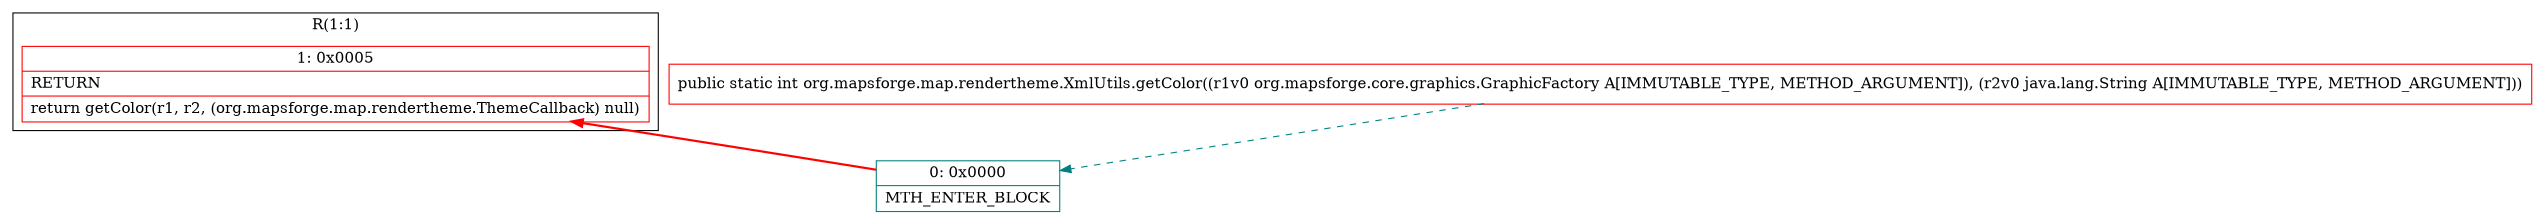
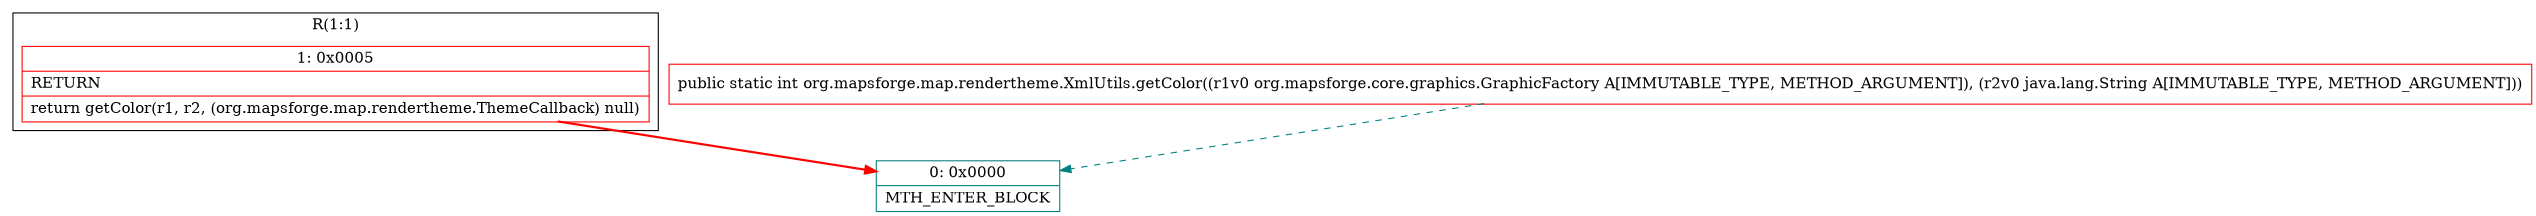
(730, 146) -> (711, 146)
